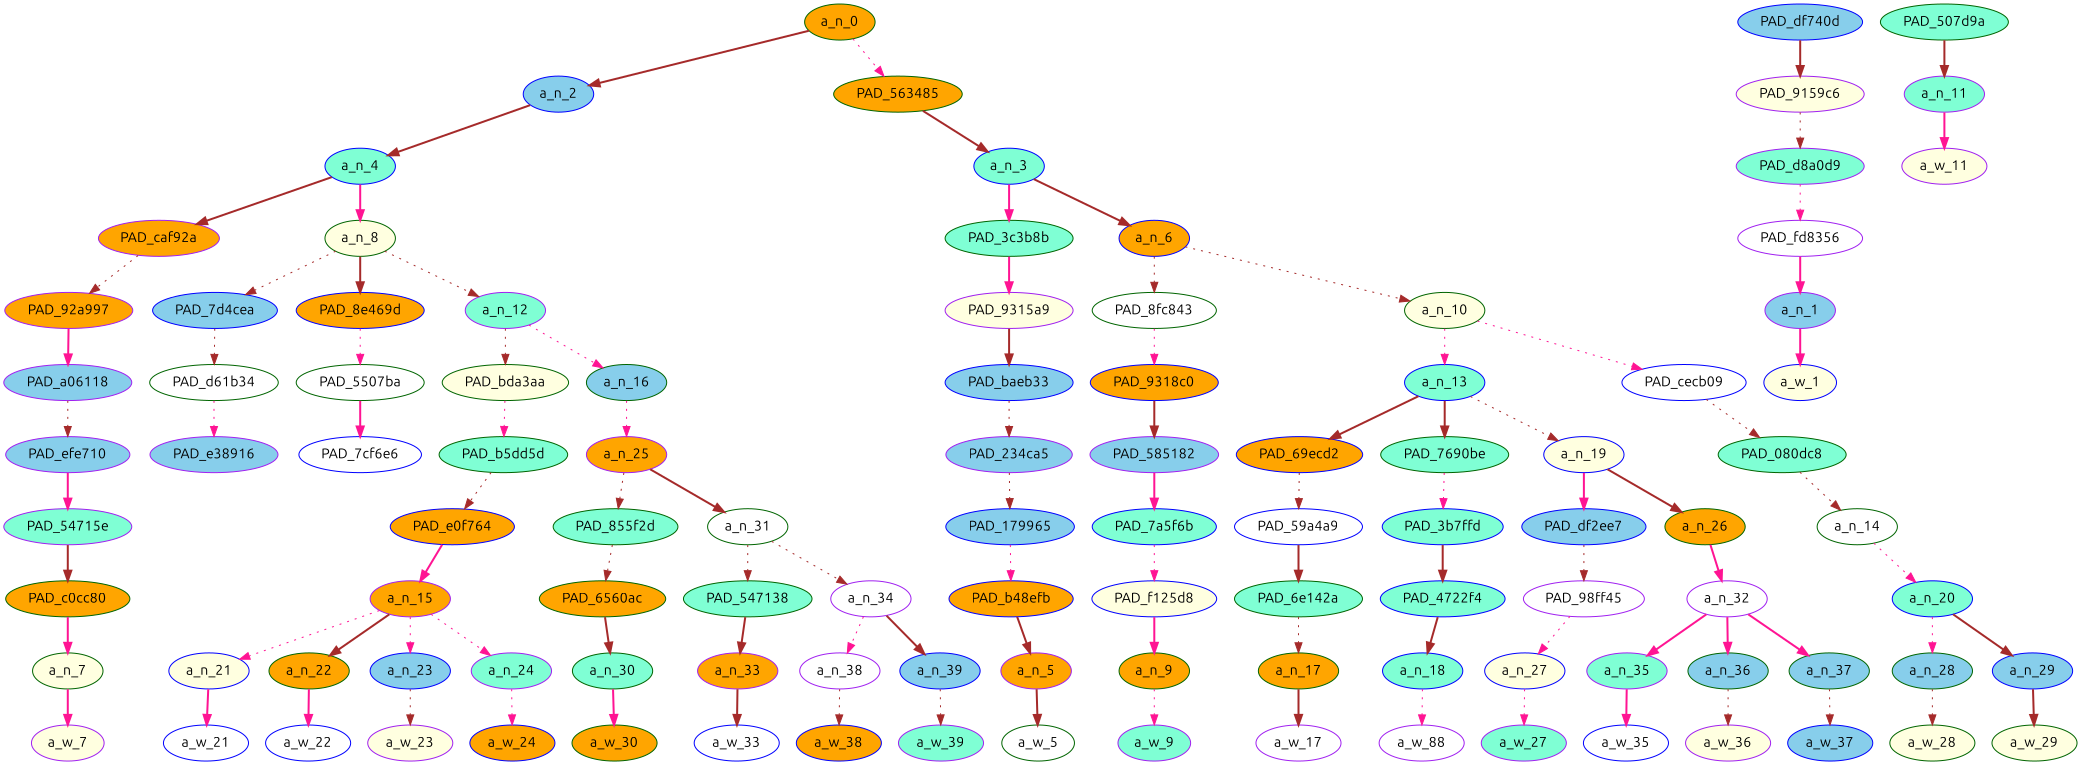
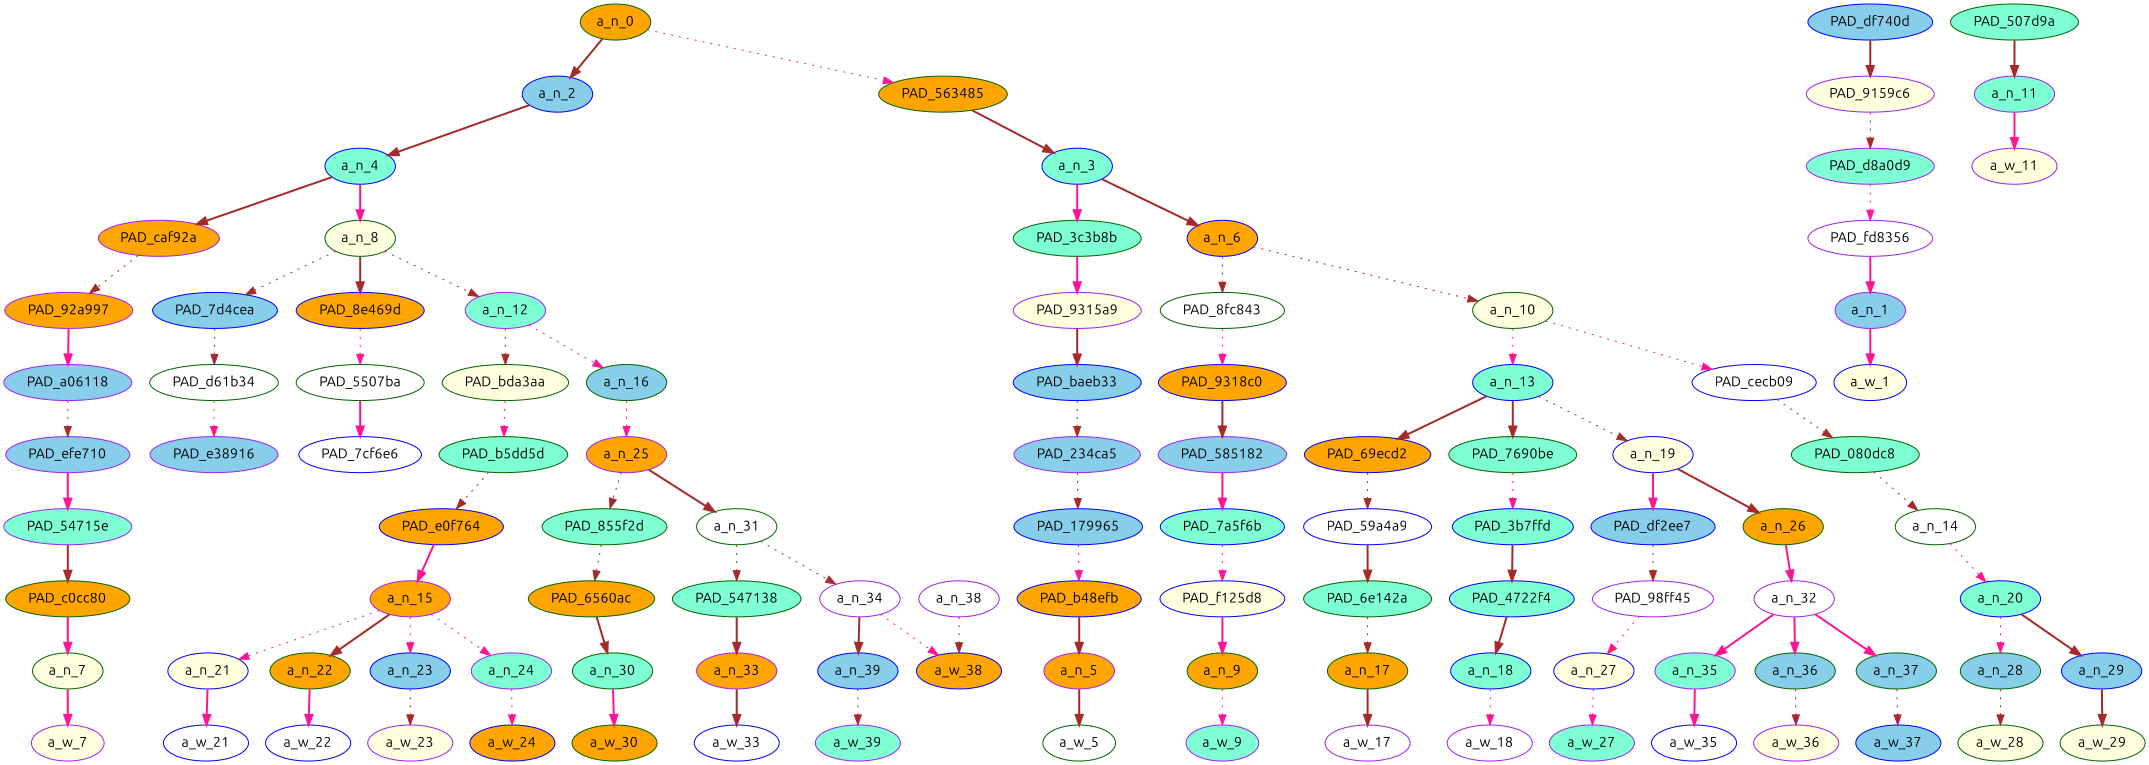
(857, 630) -> (905, 632)
(1422, 743) -> (1490, 743)
